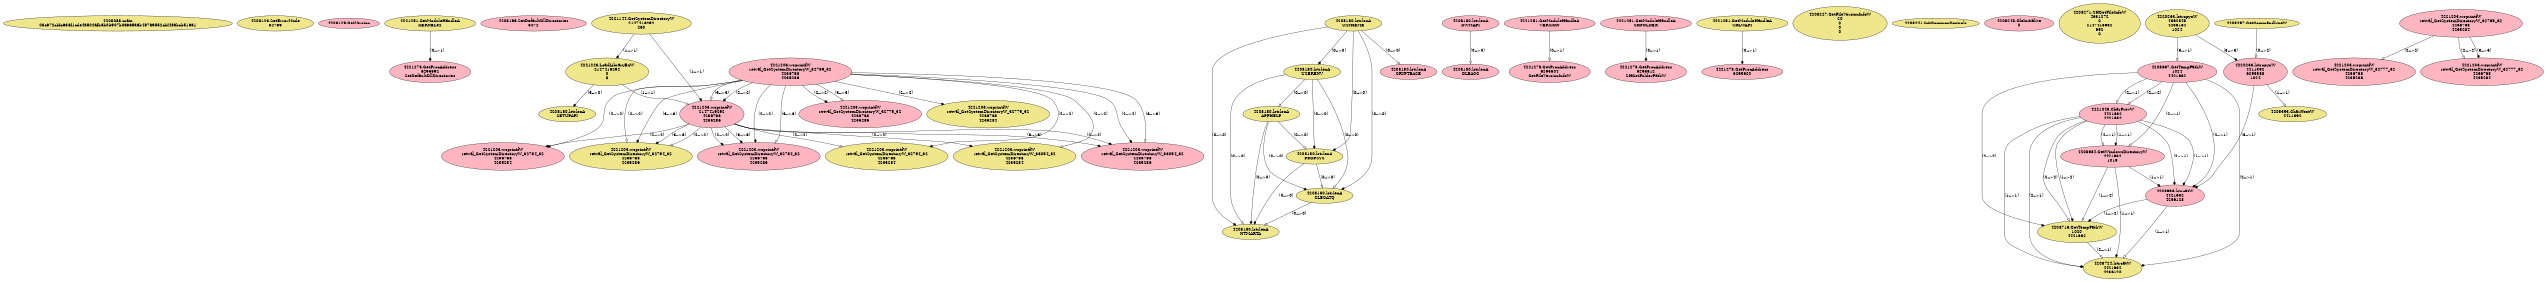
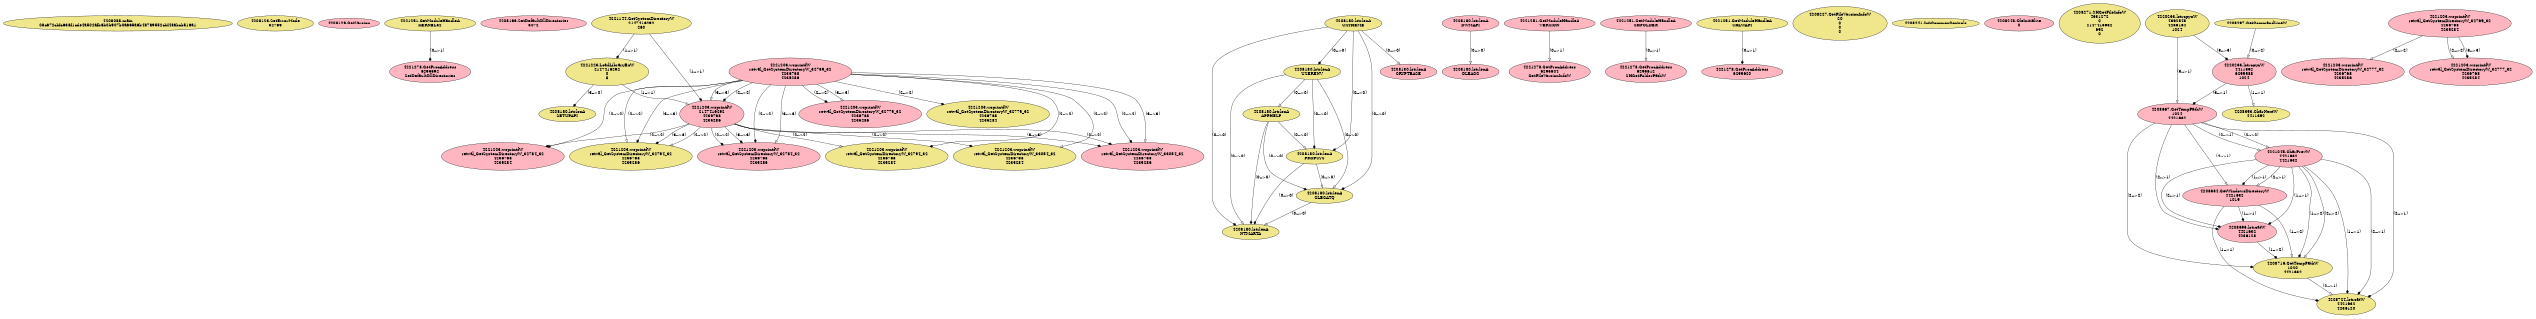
(1646, 44) -> (1646, 45)
(2237, 142) -> (2211, 93)
(2147, 231) -> none
